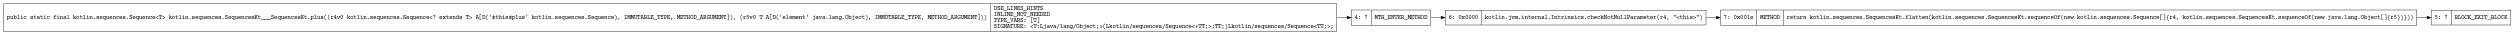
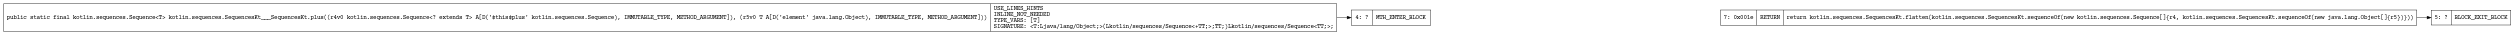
(1401, 17) -> (1401, 17)
(1770, 17) -> (1770, 17)
(1576, 18) -> none
